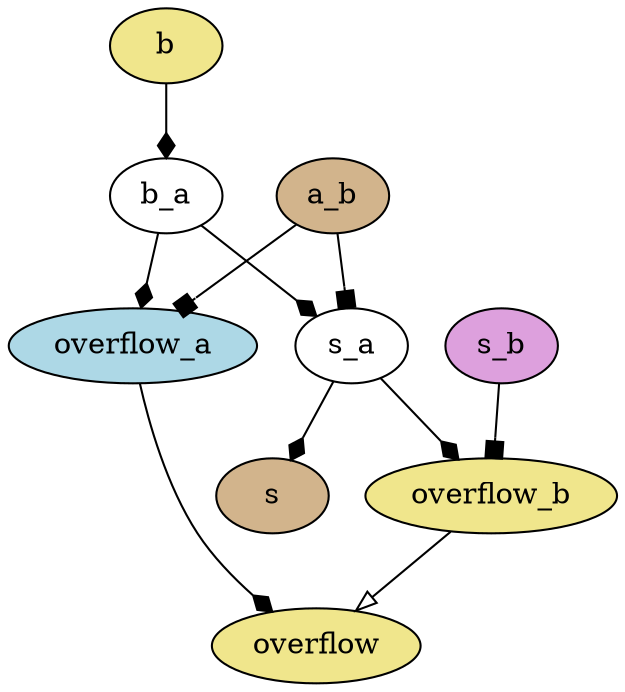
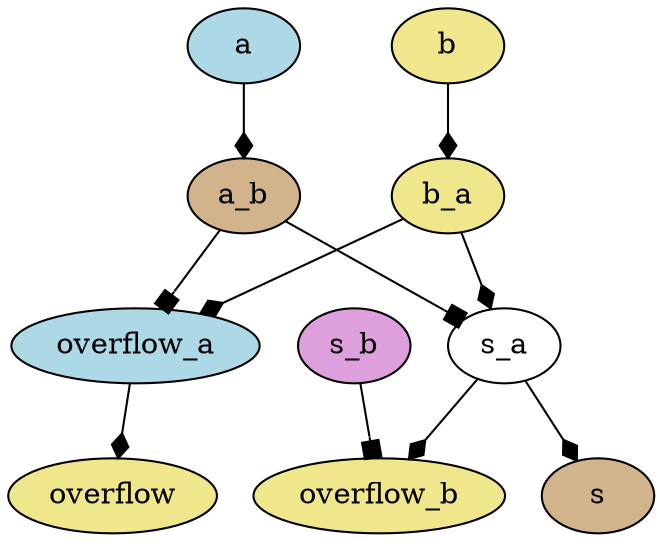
none -> (244, 46)
(166, 196) -> (448, 196)
(411, 564) -> none
